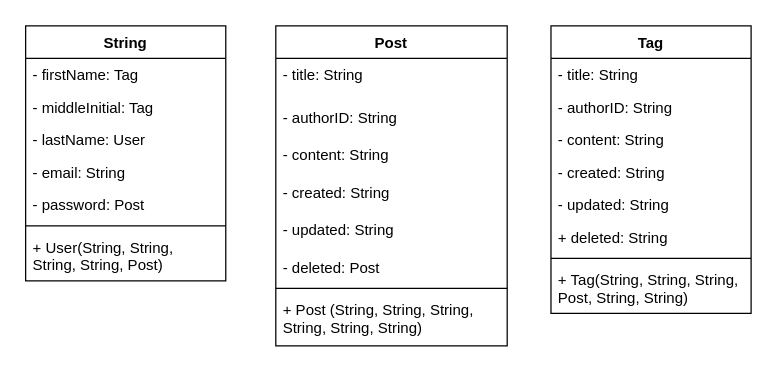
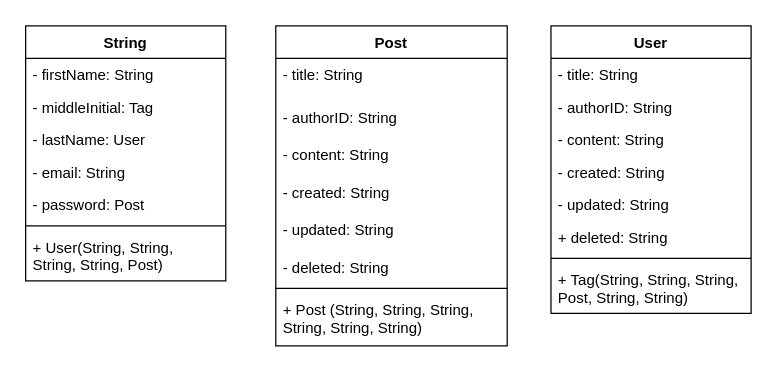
(650, 43) -> (650, 43)
(92, 75) -> (103, 75)
(338, 268) -> (344, 268)
